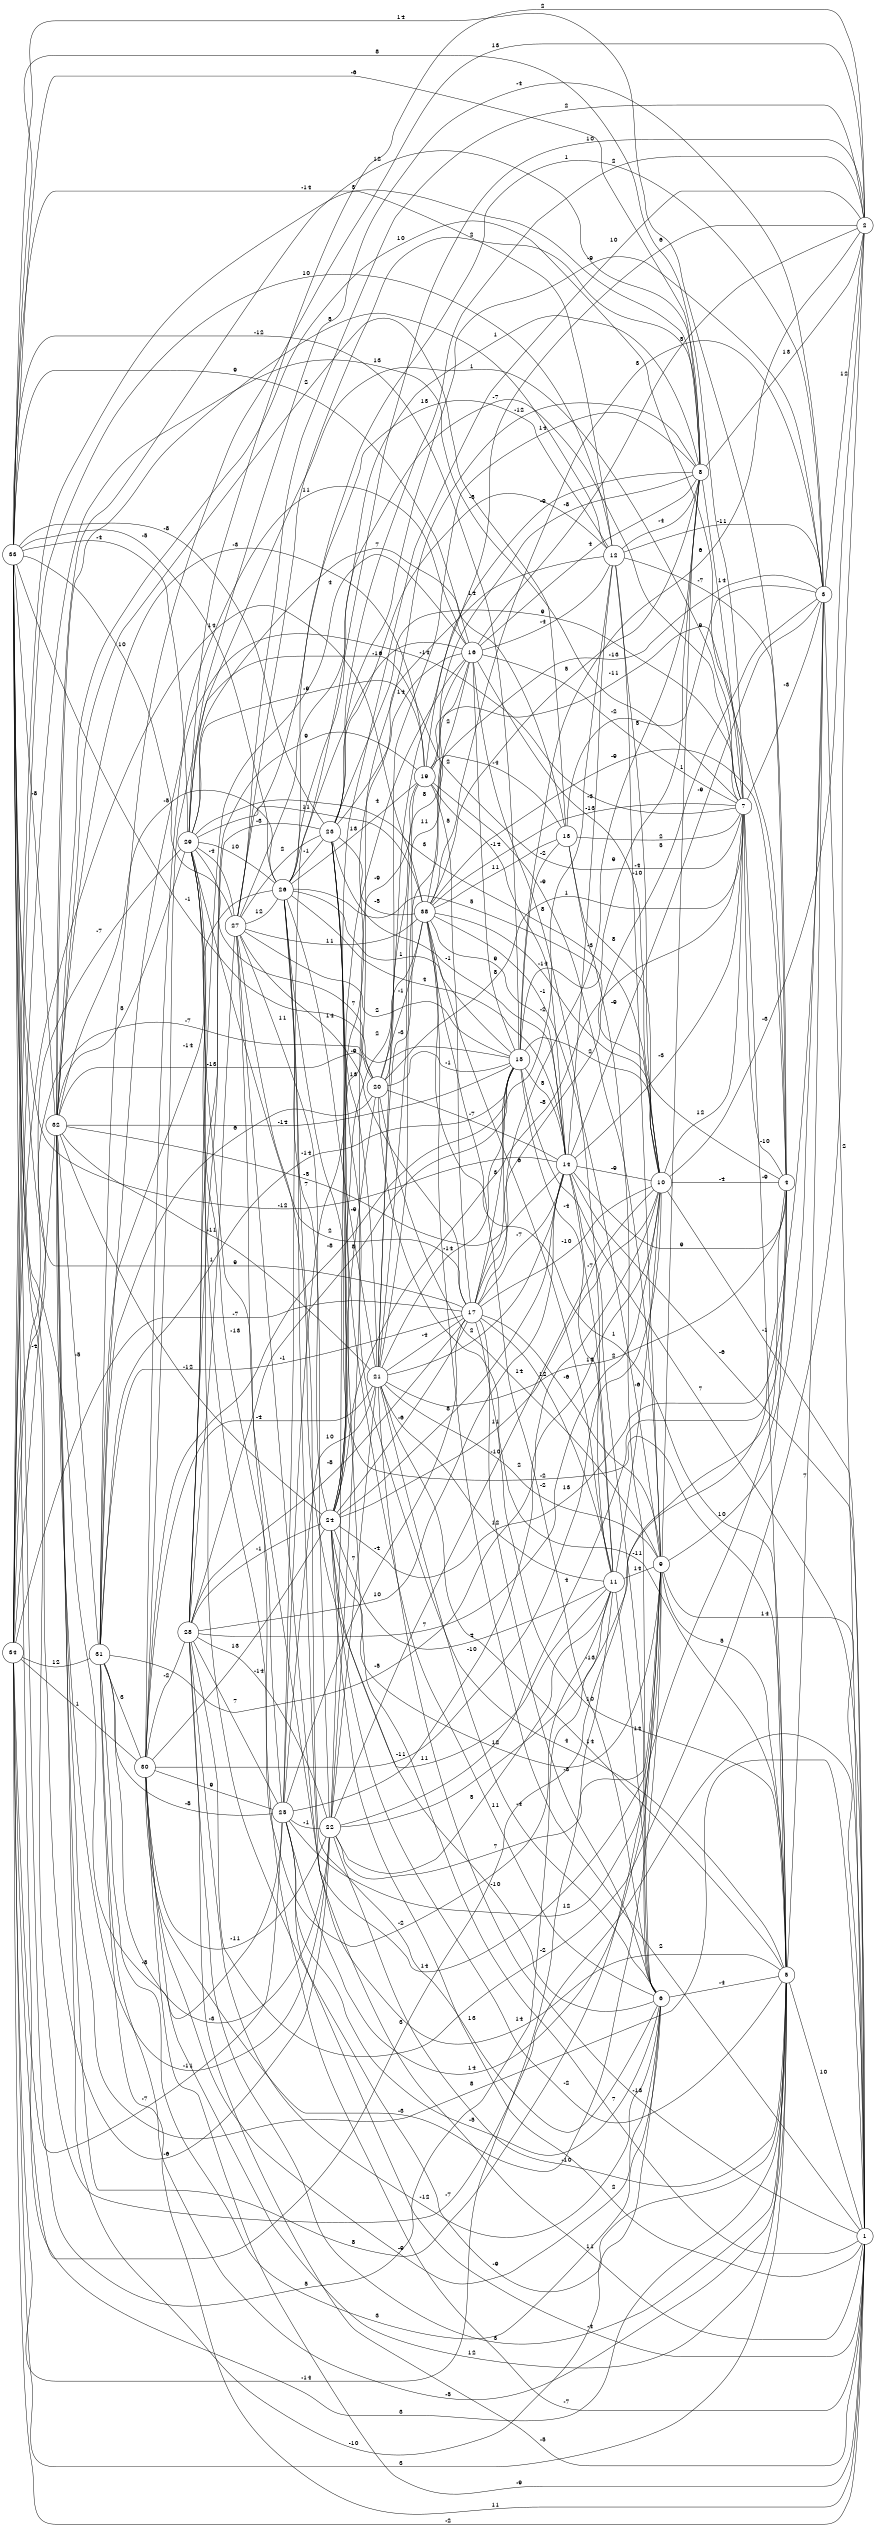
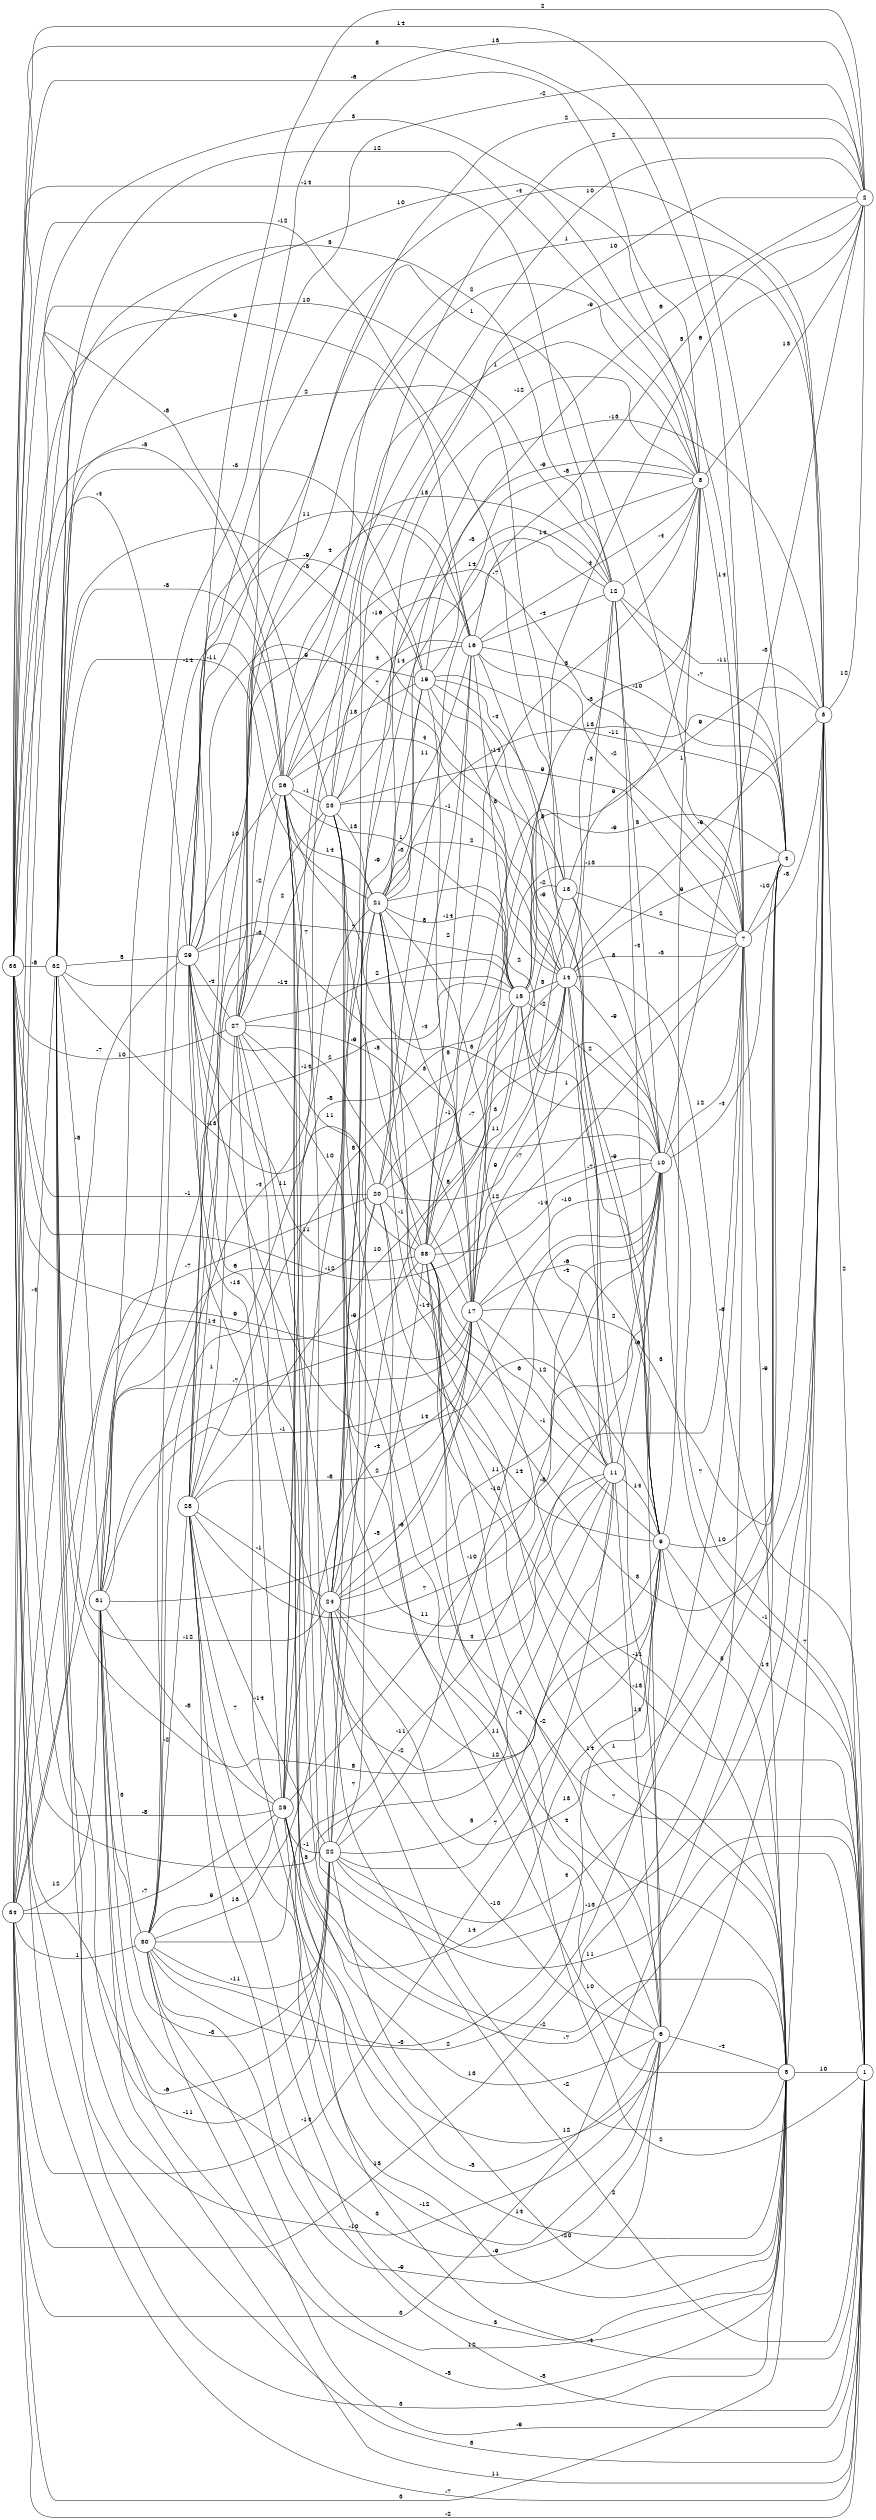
(423, 435) -> (245, 1246)
(259, 912) -> (259, 881)
(526, 1667) -> none
(567, 2160) -> (567, 2236)
